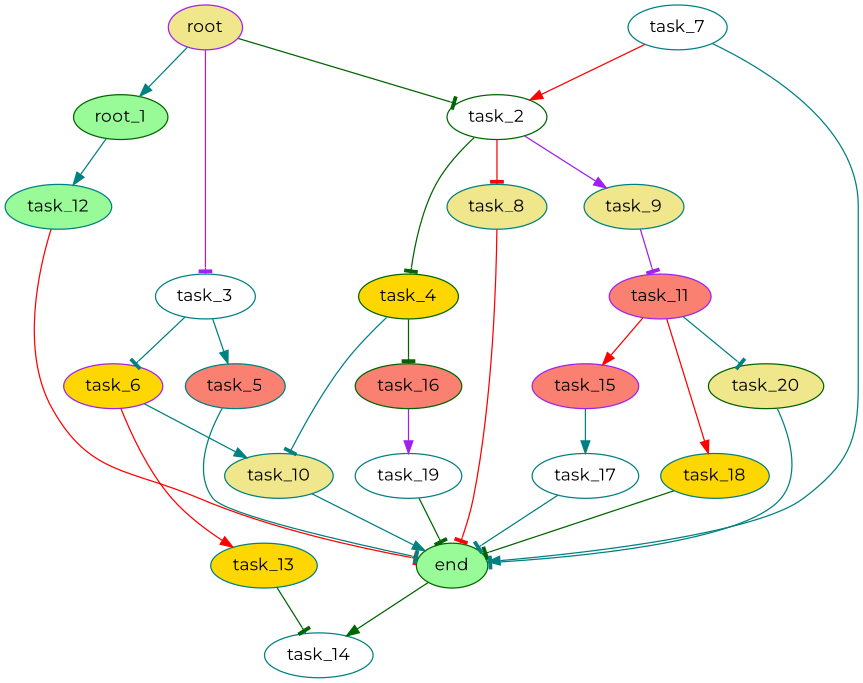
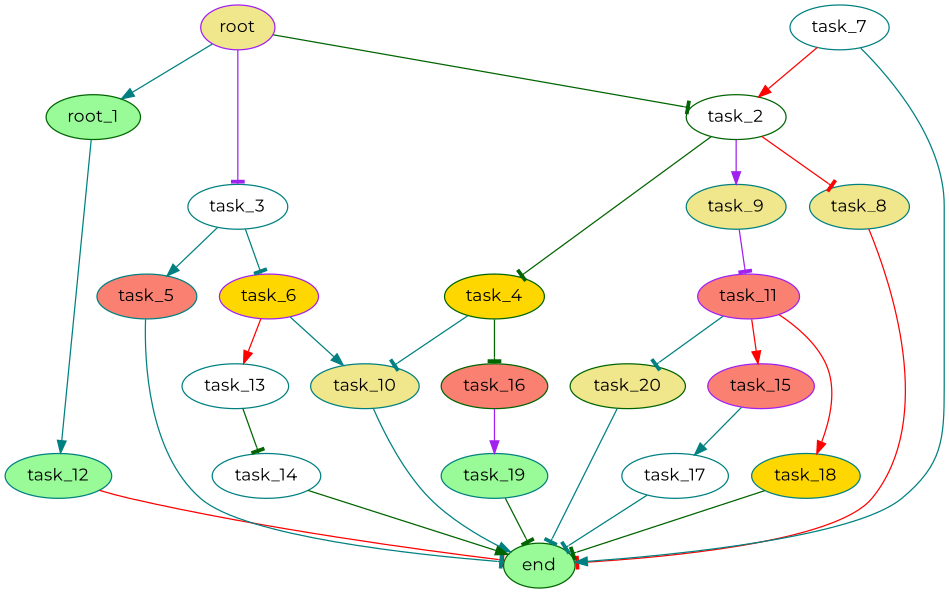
(409, 476) -> (494, 476)
(264, 566) -> (235, 386)
(393, 606) -> (402, 520)
